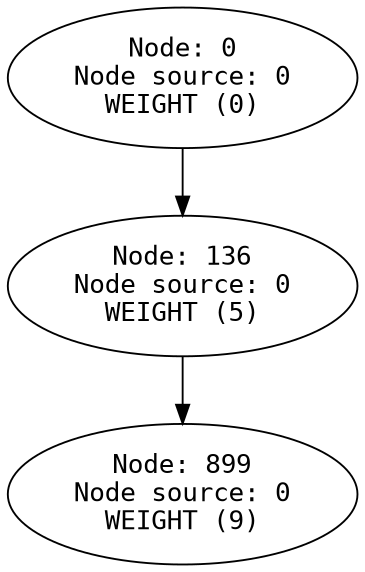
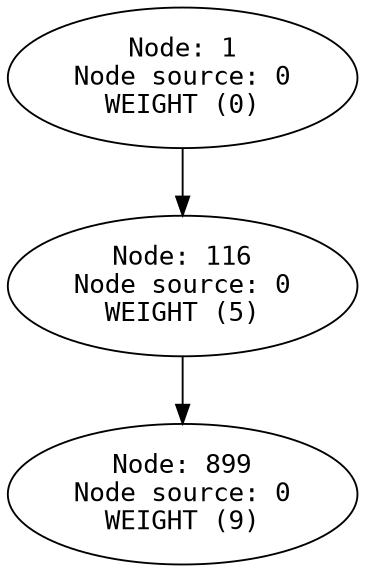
(183, 78) -> (183, 78)
(183, 286) -> (183, 286)
